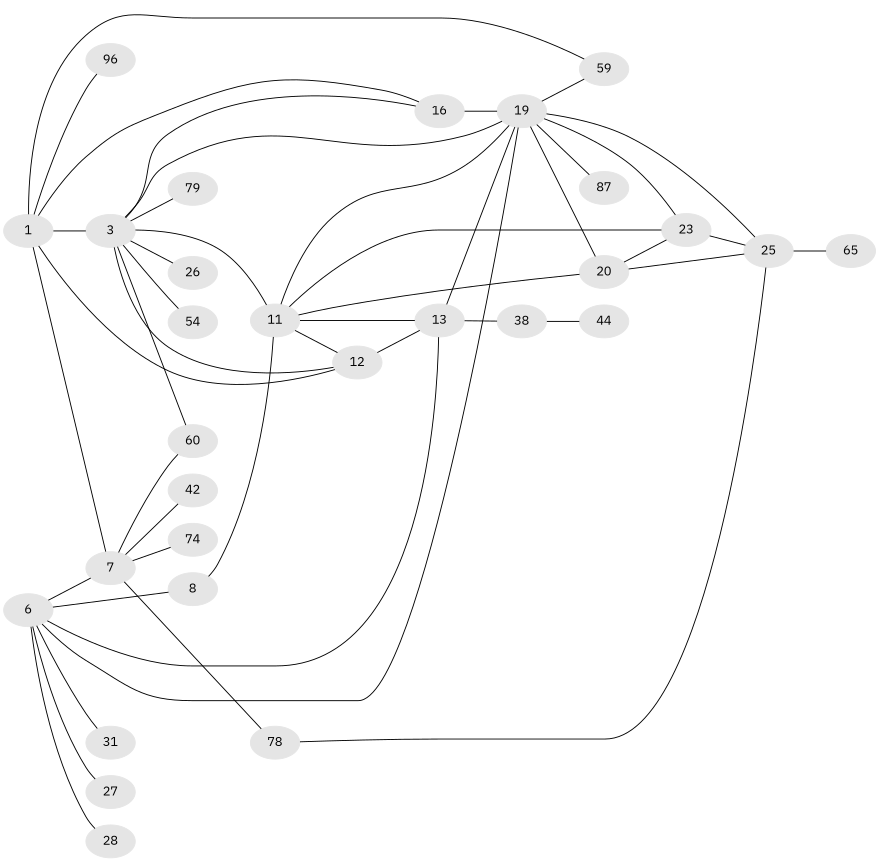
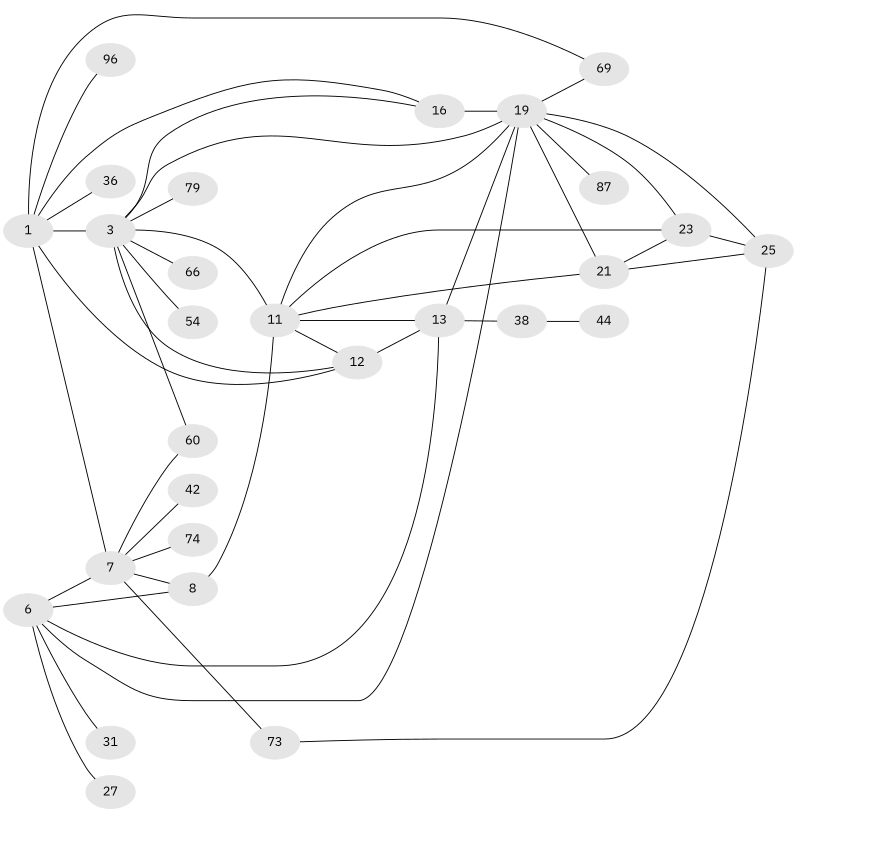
(604, 69) -> (604, 69)
none -> (111, 182)
(851, 251) -> none
(604, 272) -> (604, 272)
(193, 273) -> (193, 273)
none -> (152, 579)
(275, 743) -> (275, 743)
(111, 841) -> none
